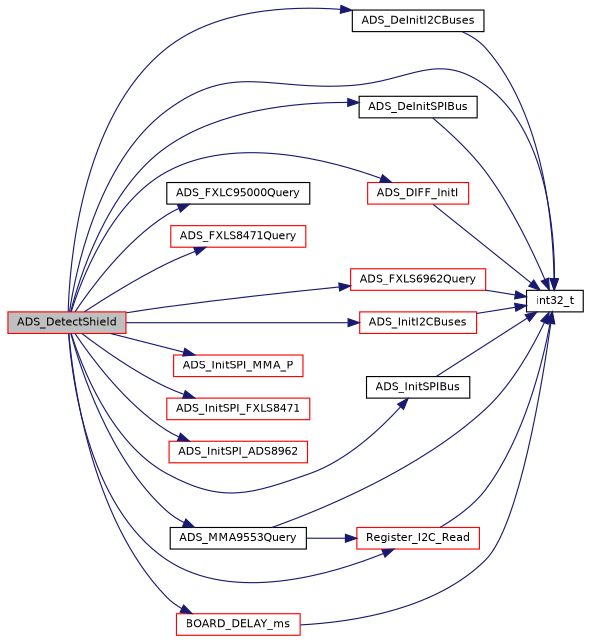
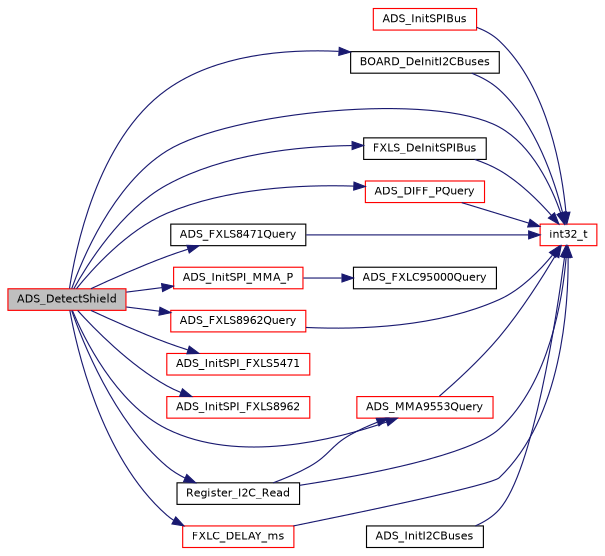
(418, 21) -> (425, 62)
(418, 107) -> (425, 149)
(418, 193) -> (425, 192)
none -> (417, 235)
(238, 236) -> (238, 235)
(121, 254) -> (323, 278)
(418, 280) -> (238, 321)
(555, 301) -> (568, 235)
(237, 323) -> none
(418, 323) -> (425, 537)
(418, 387) -> (425, 19)
(238, 409) -> (238, 364)
(238, 452) -> (238, 407)
(208, 490) -> none
(238, 538) -> (425, 407)
(326, 538) -> (326, 454)
(418, 538) -> (238, 494)
(238, 625) -> (238, 537)
